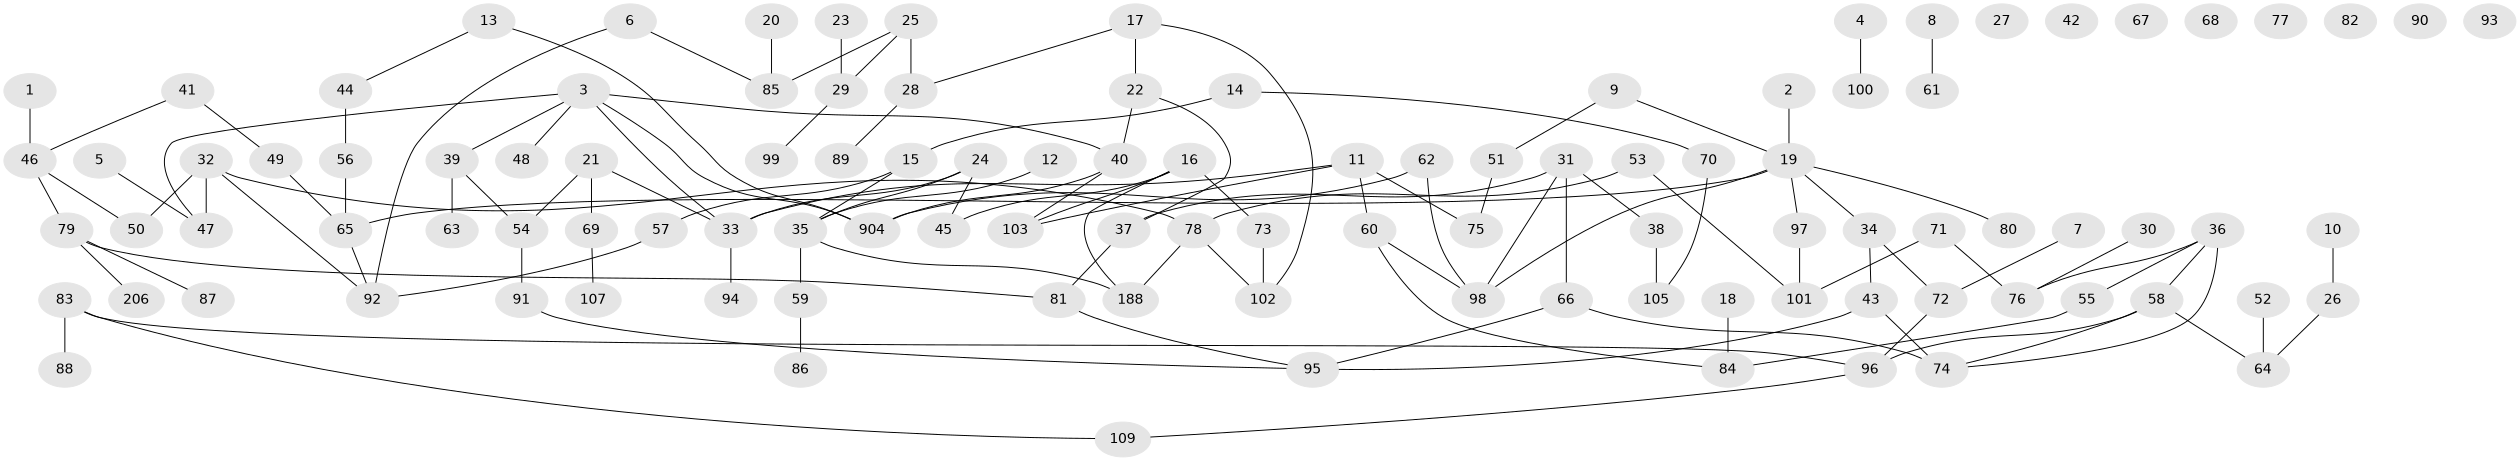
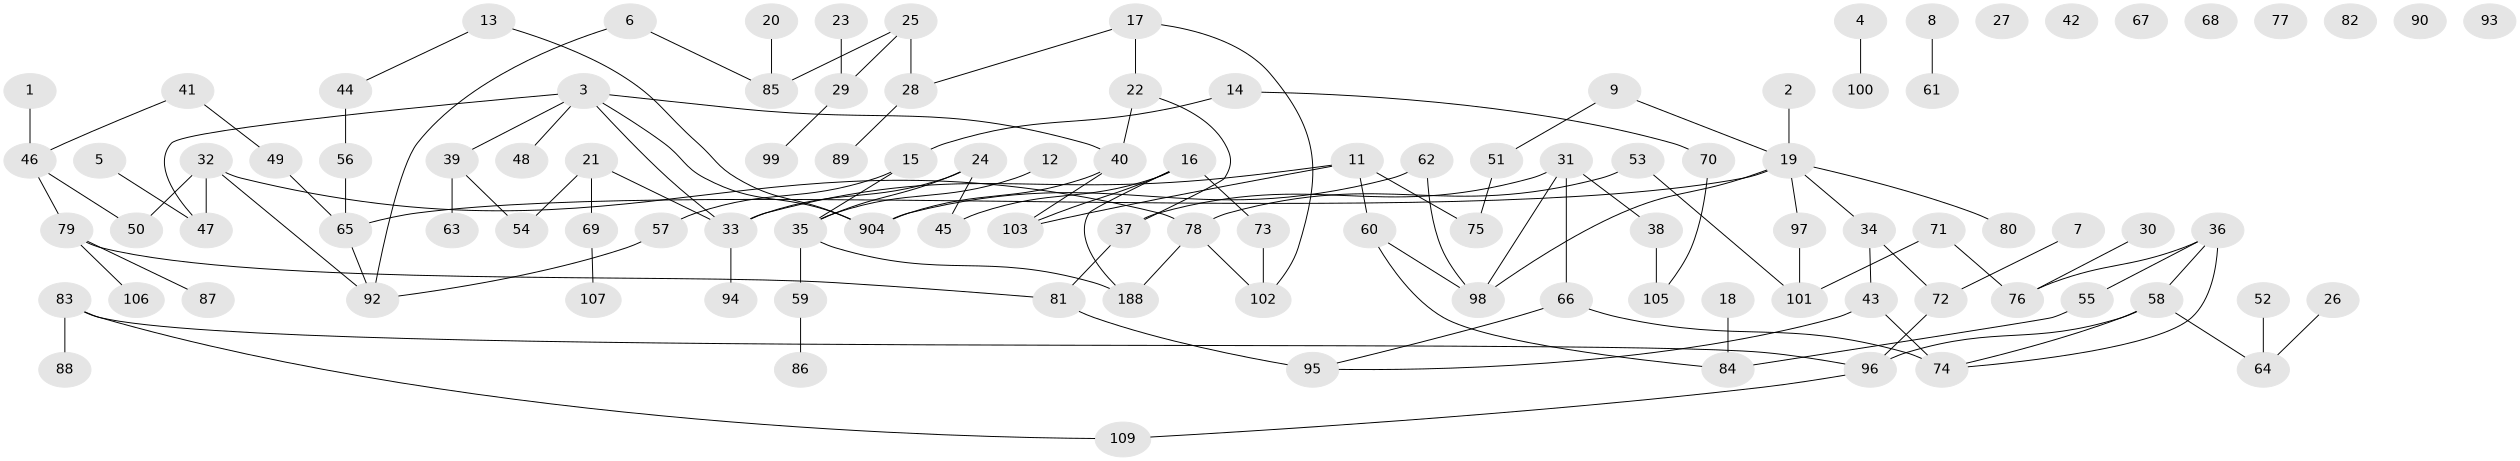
(2333, 230) -> none
(136, 300) -> (136, 300)
(522, 300) -> none
